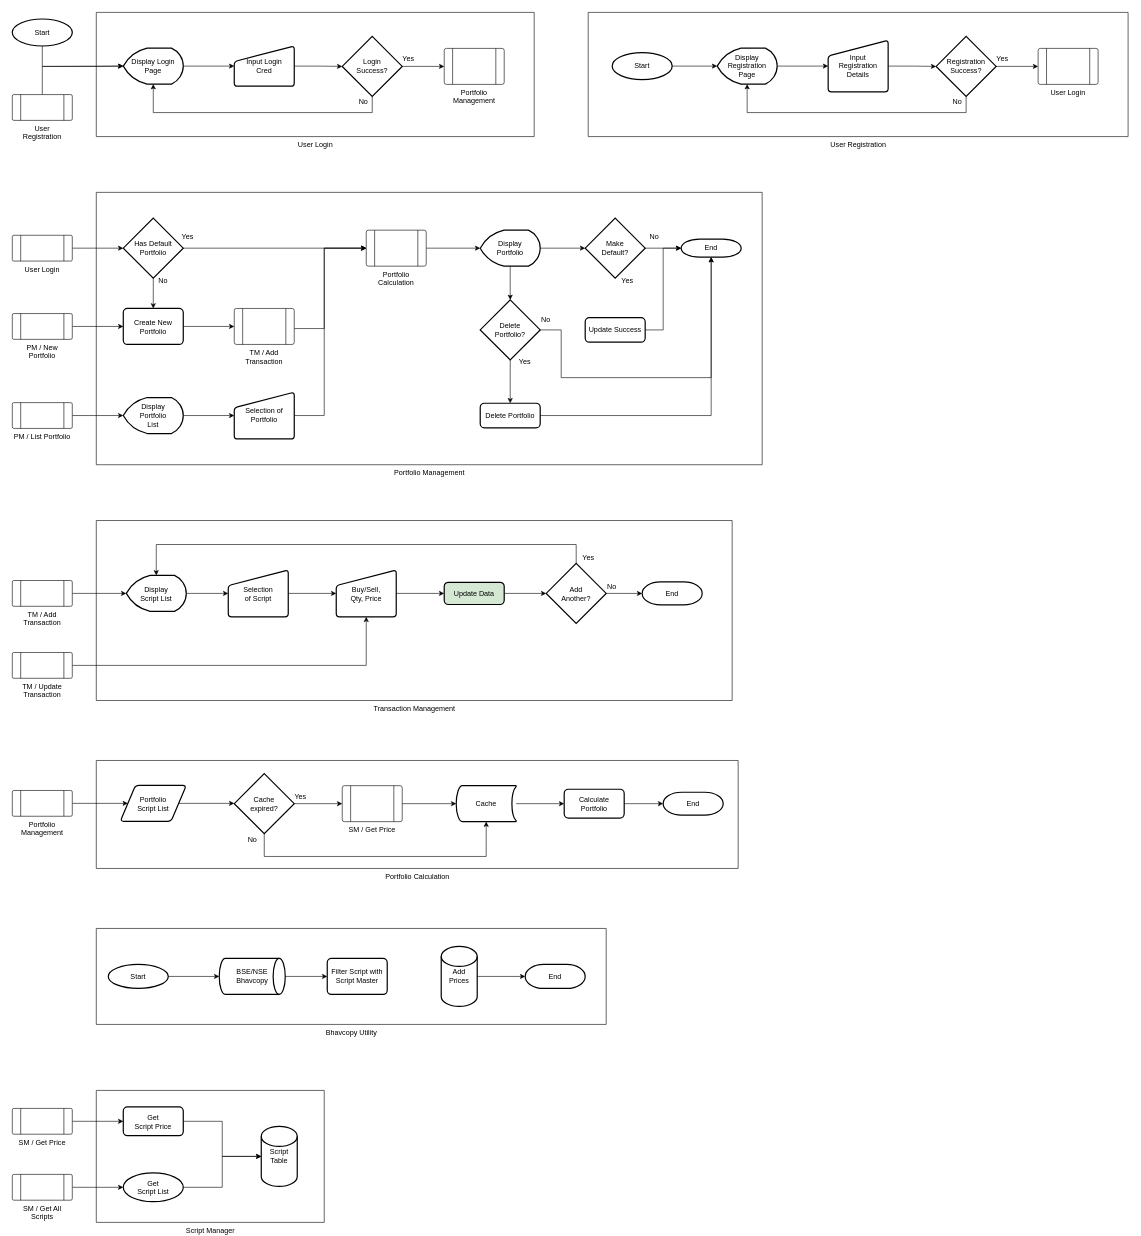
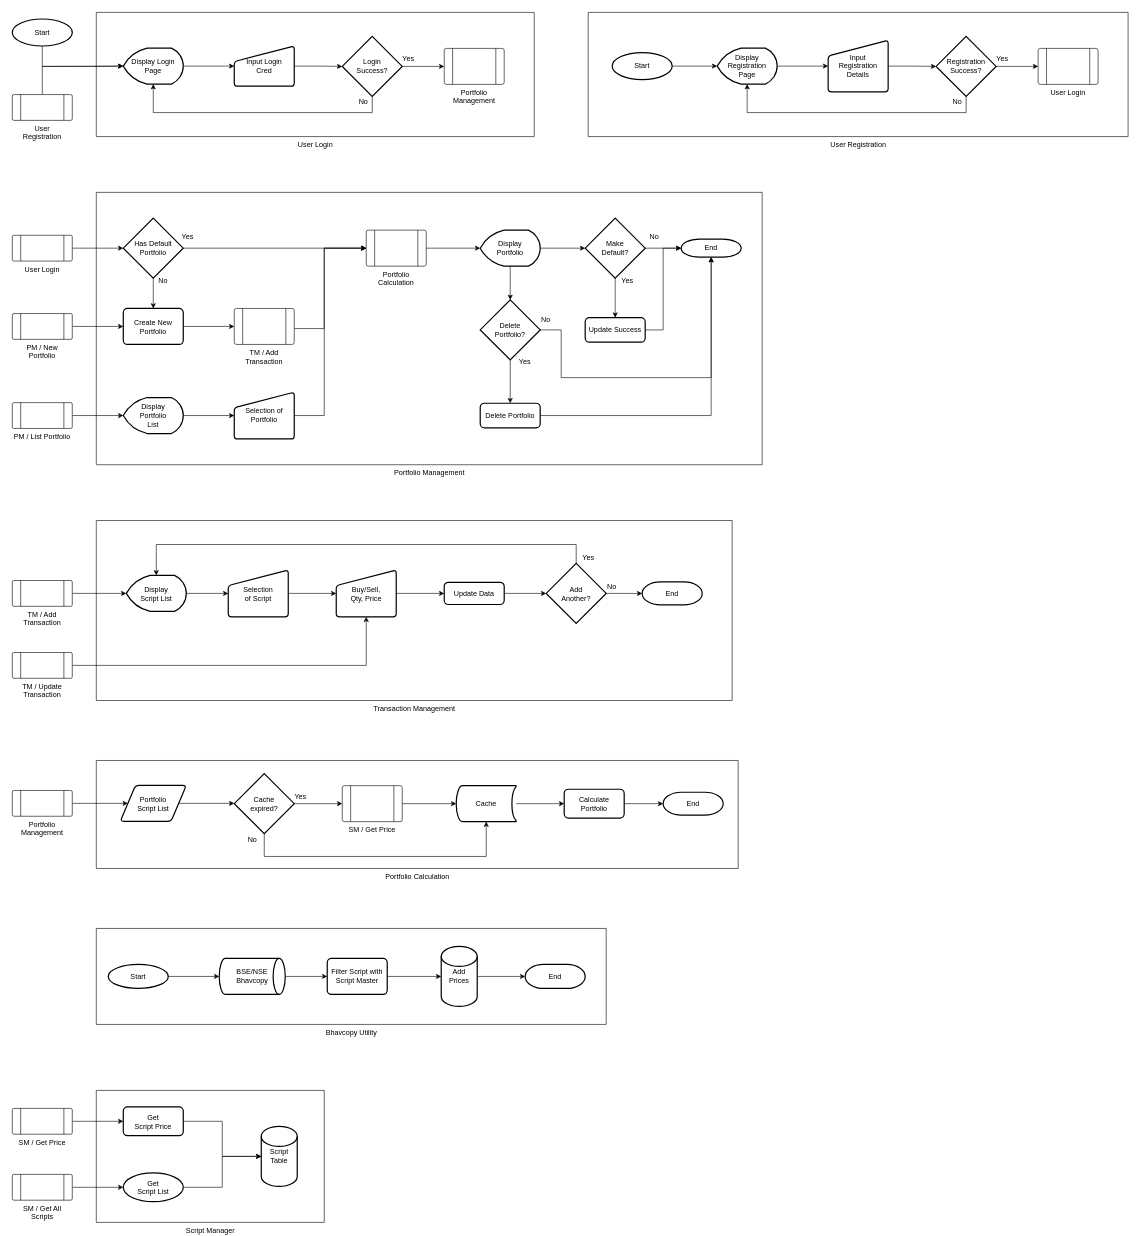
none -> (615, 312)
(474, 593) -> (474, 593)
none -> (412, 977)
